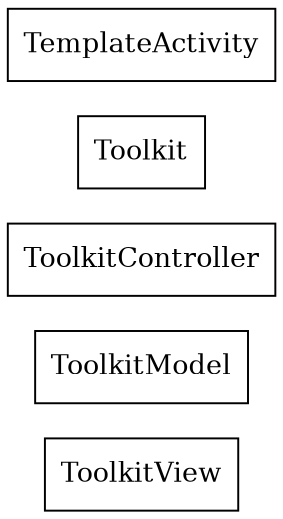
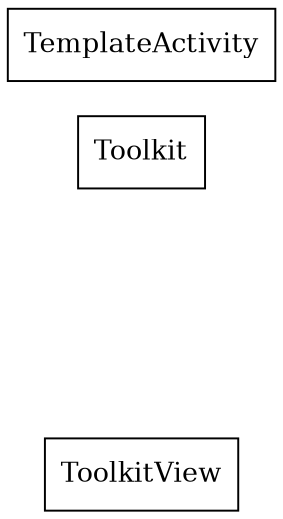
(142, 260) -> none
(142, 367) -> none
